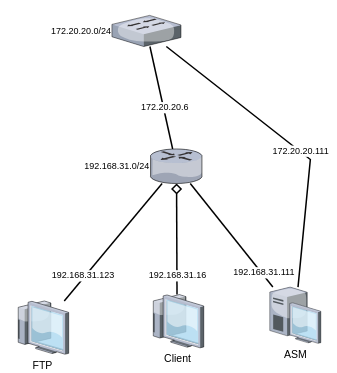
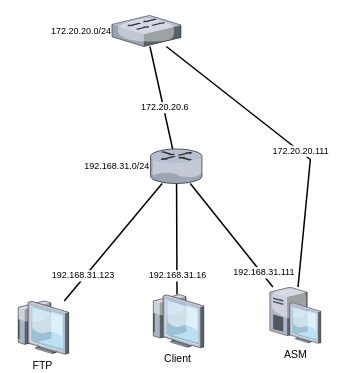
(176, 194) -> (176, 190)
